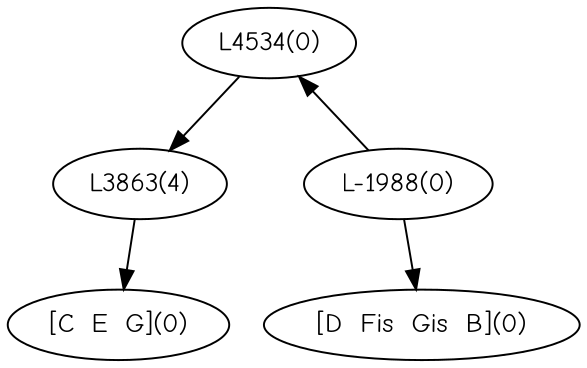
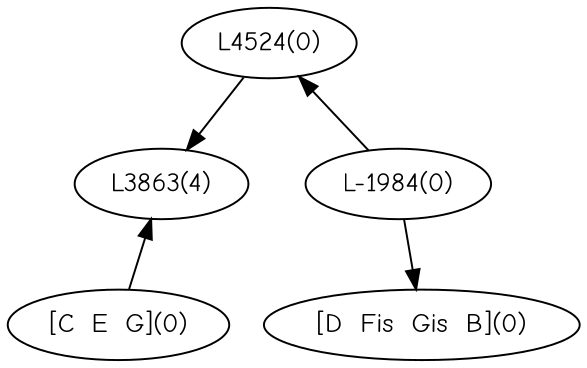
(269, 43) -> (269, 43)
(398, 184) -> (398, 184)
(131, 245) -> (137, 264)
